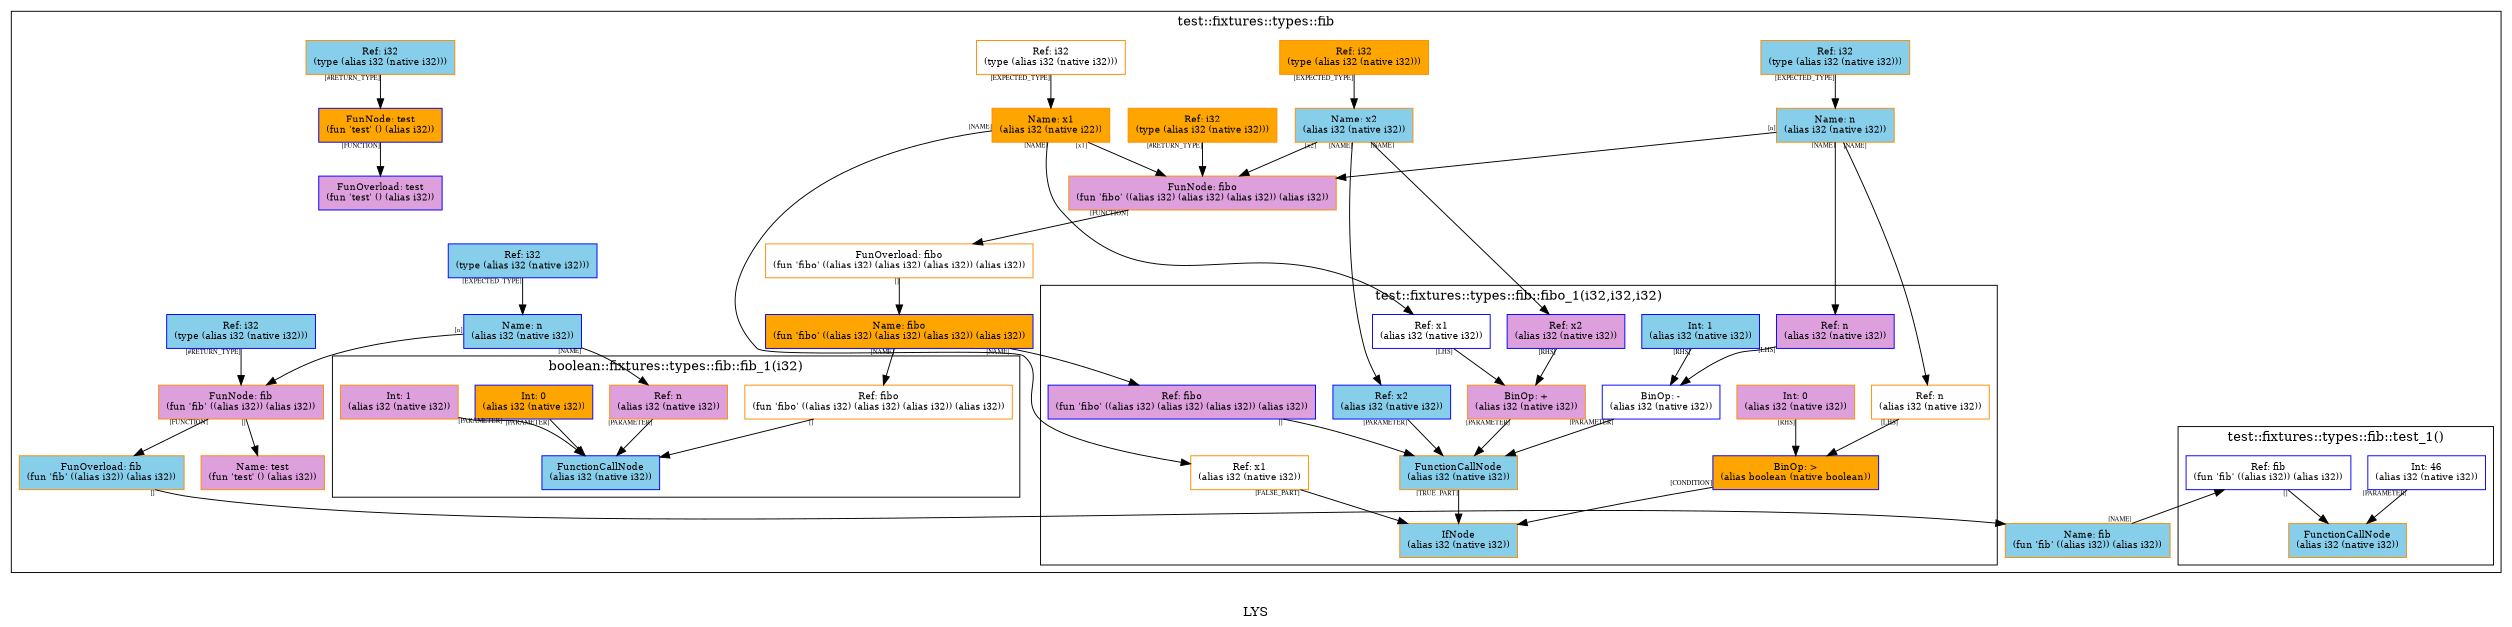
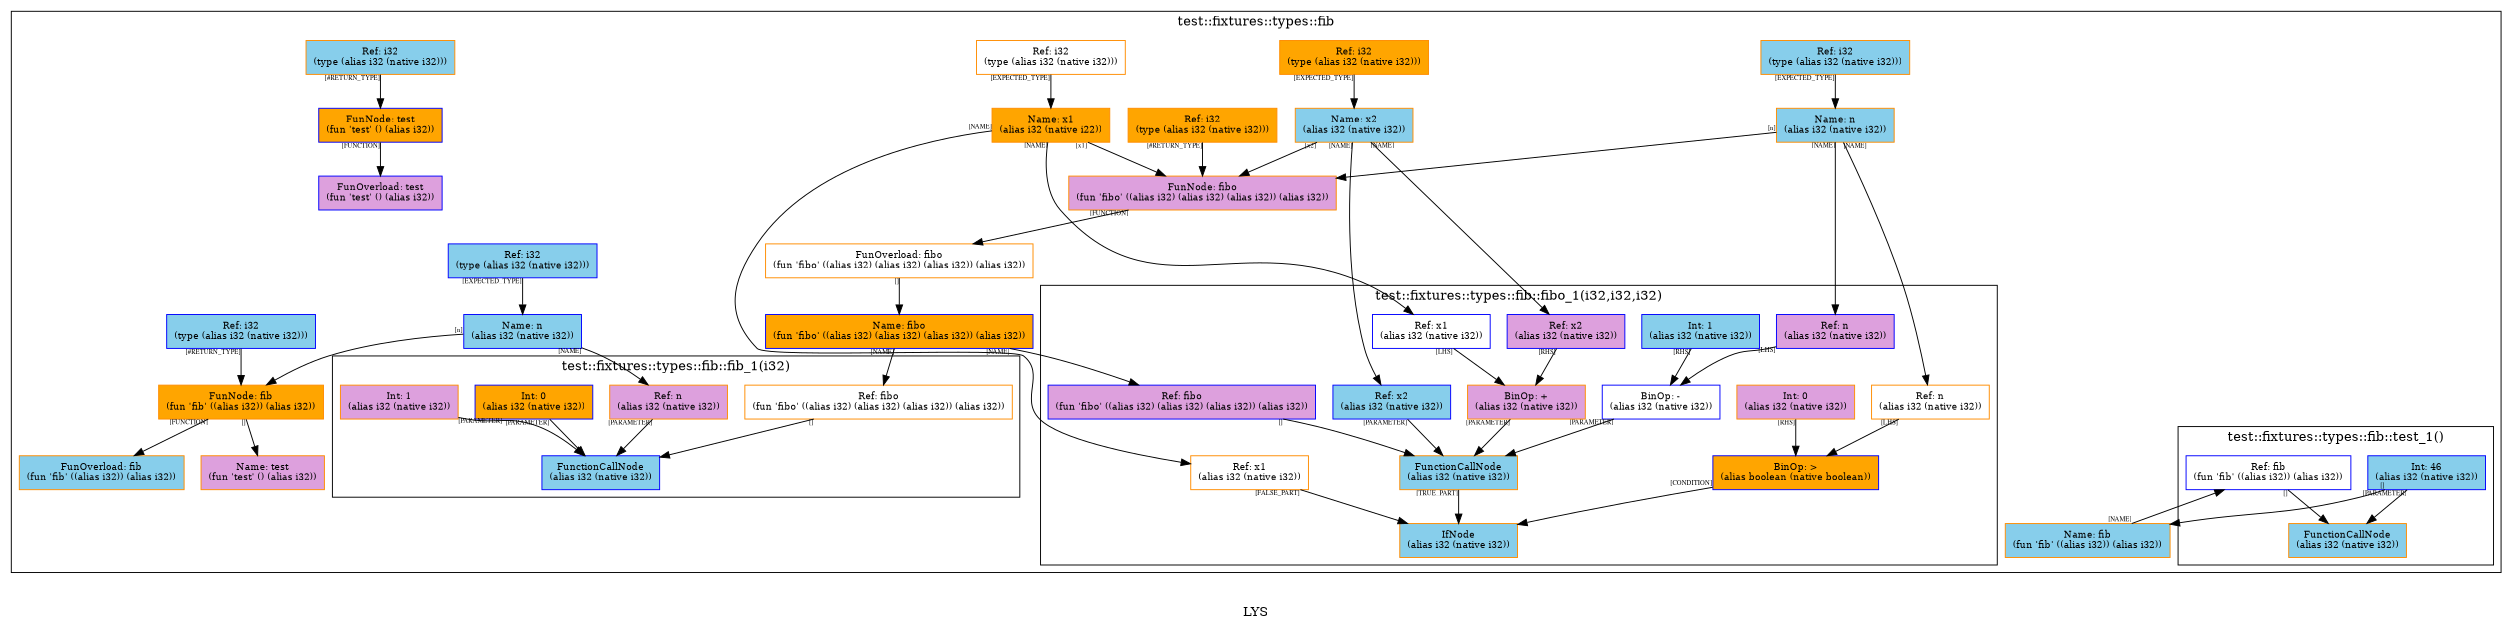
(676, 367) -> (676, 367)
(241, 402) -> (241, 402)
(2427, 473) -> (2427, 473)
(1075, 516) -> (2283, 511)
